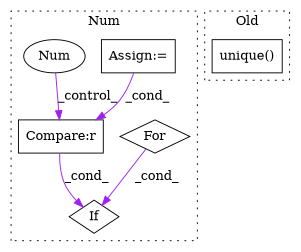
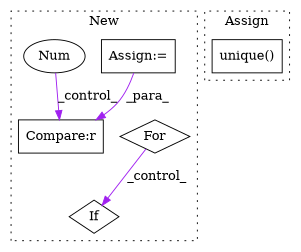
(104, 22) -> (104, 22)
(247, 22) -> (247, 22)
(148, 96) -> (148, 96)
(157, 177) -> (157, 177)
(63, 179) -> none
